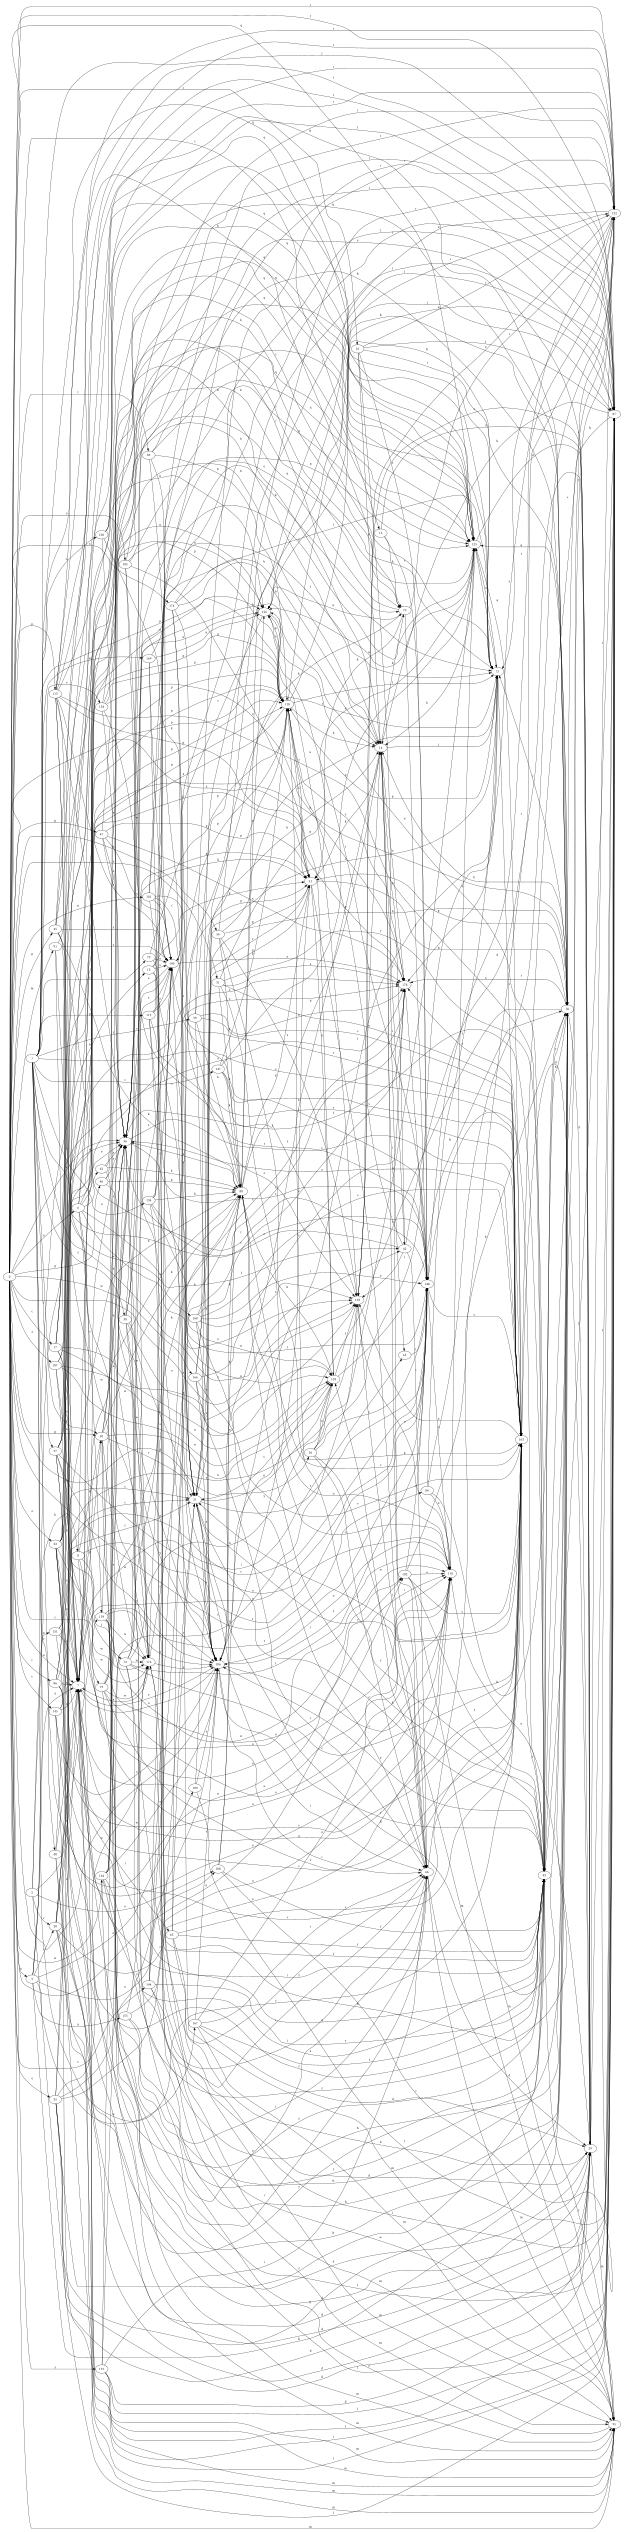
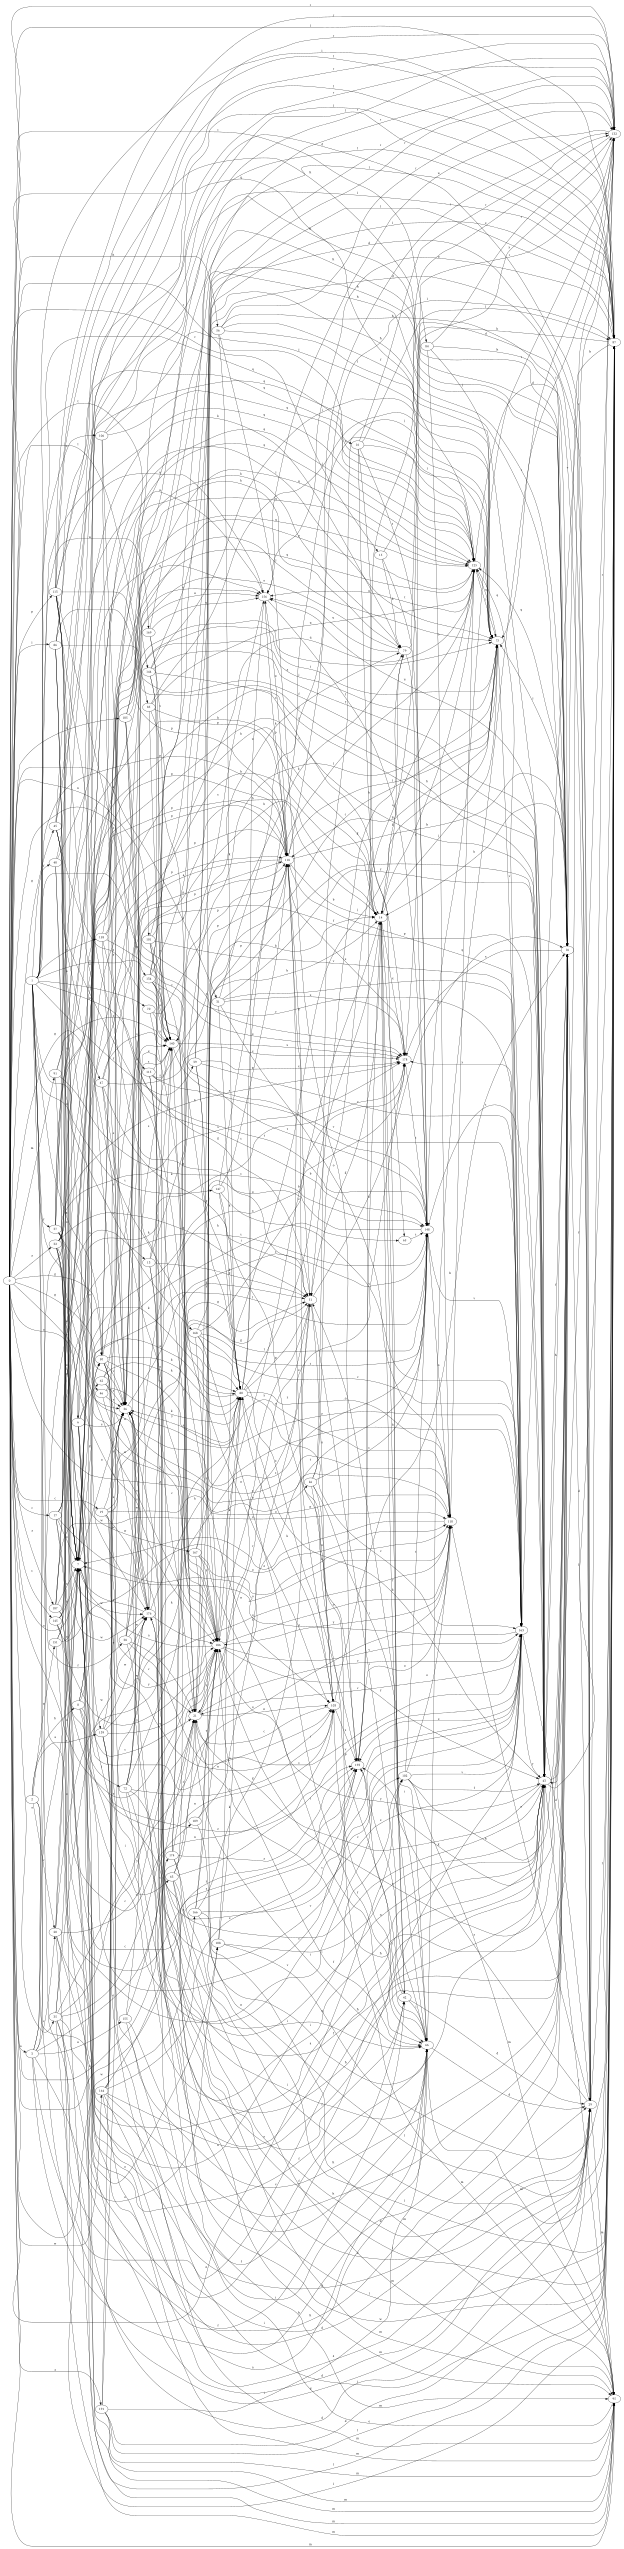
(332, 952) -> none
(123, 1482) -> none
